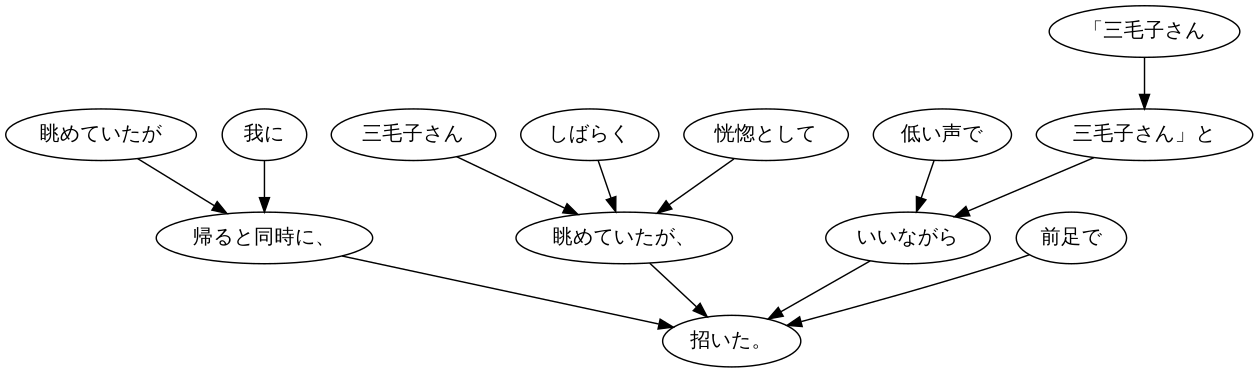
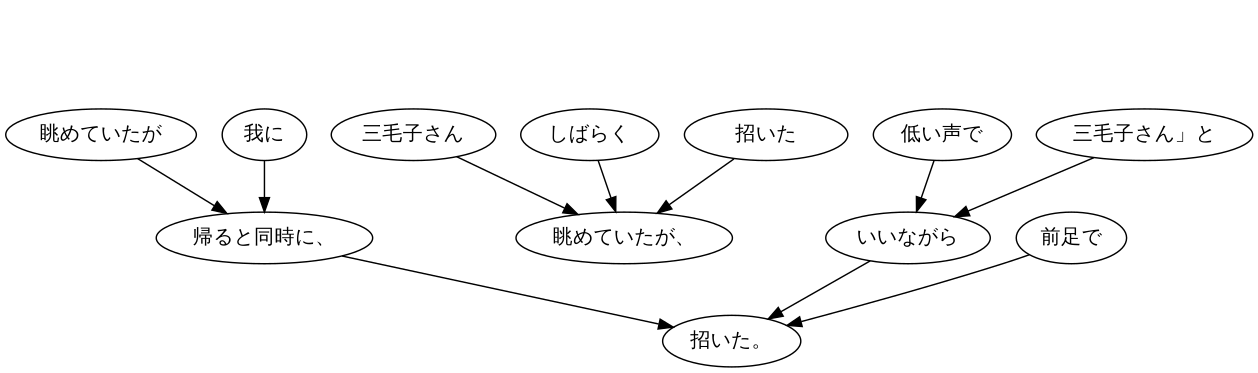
(1145, 32) -> none
(766, 135) -> (766, 135)
(673, 285) -> none
